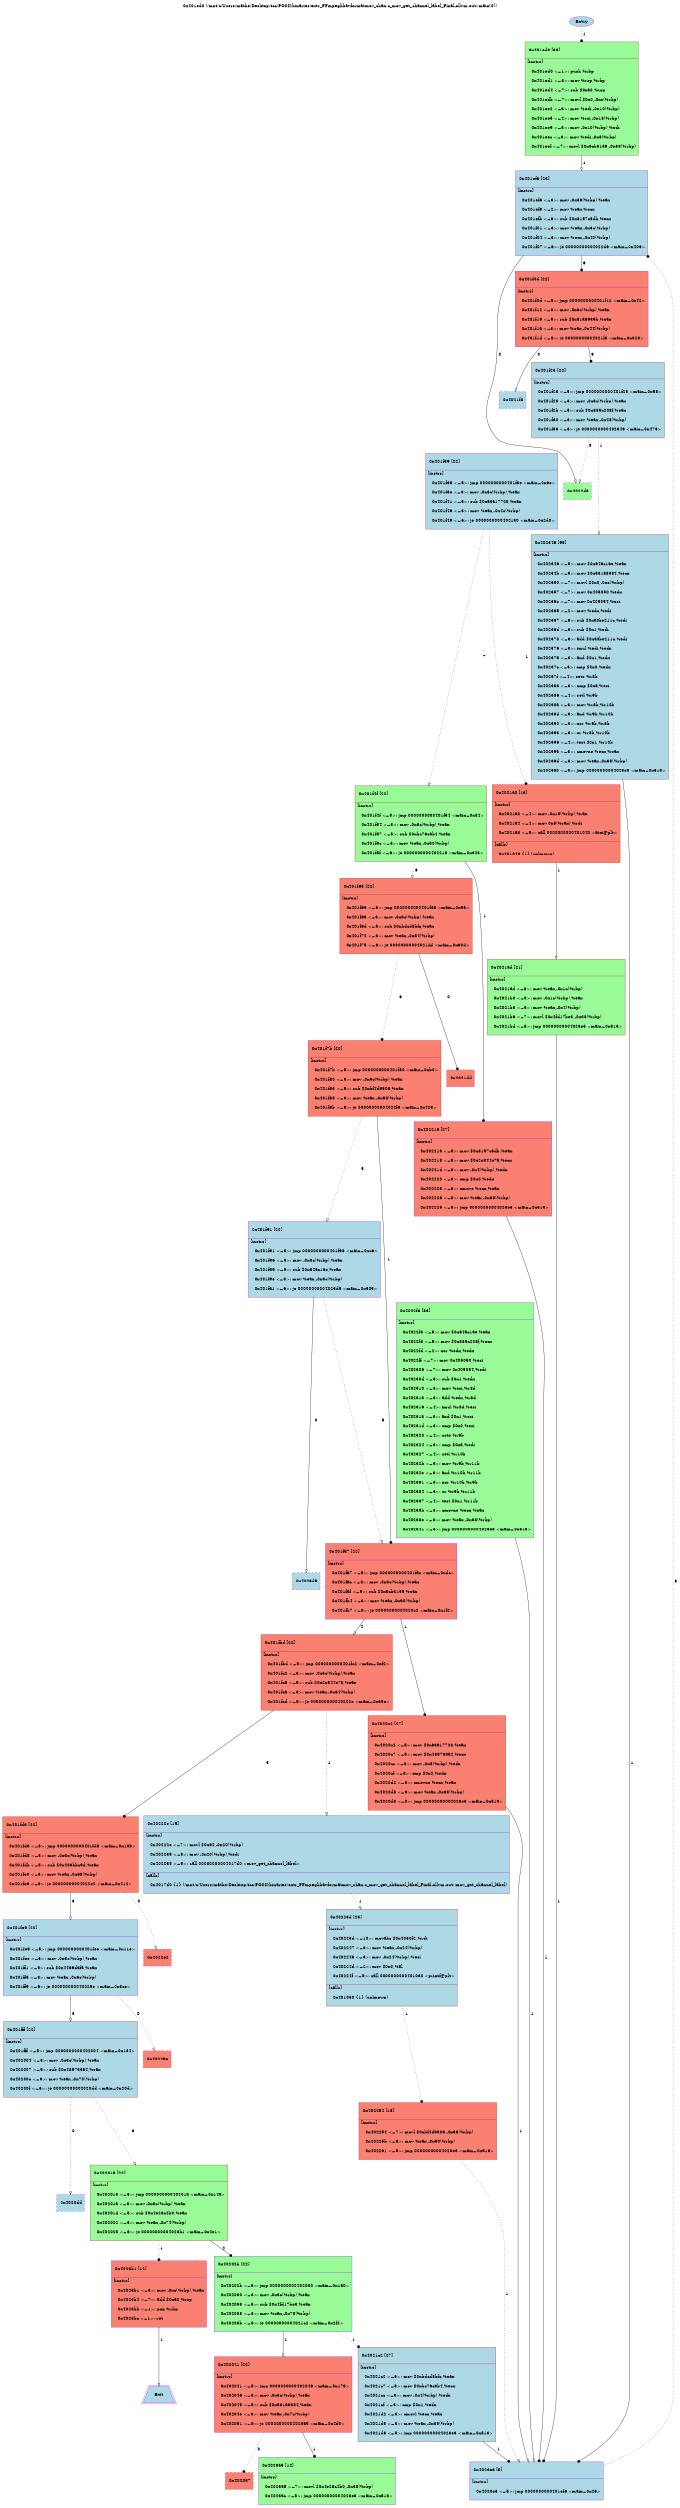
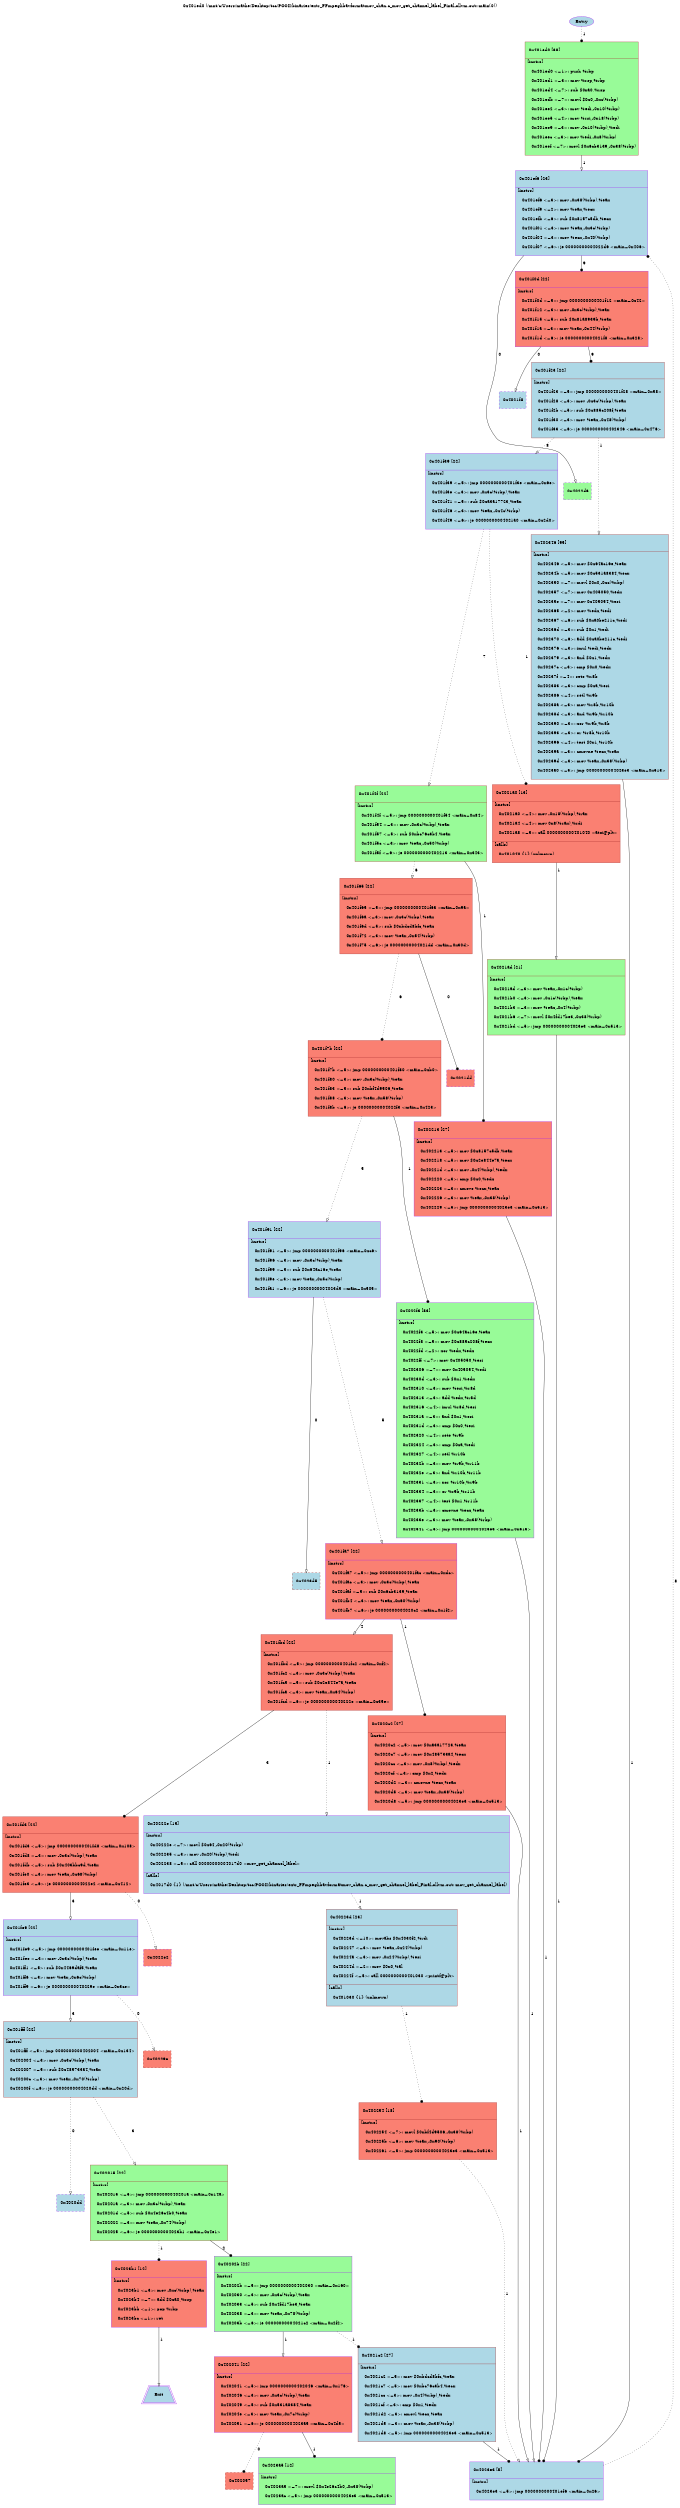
(585, 459) -> (546, 445)
(387, 1329) -> (406, 1209)
